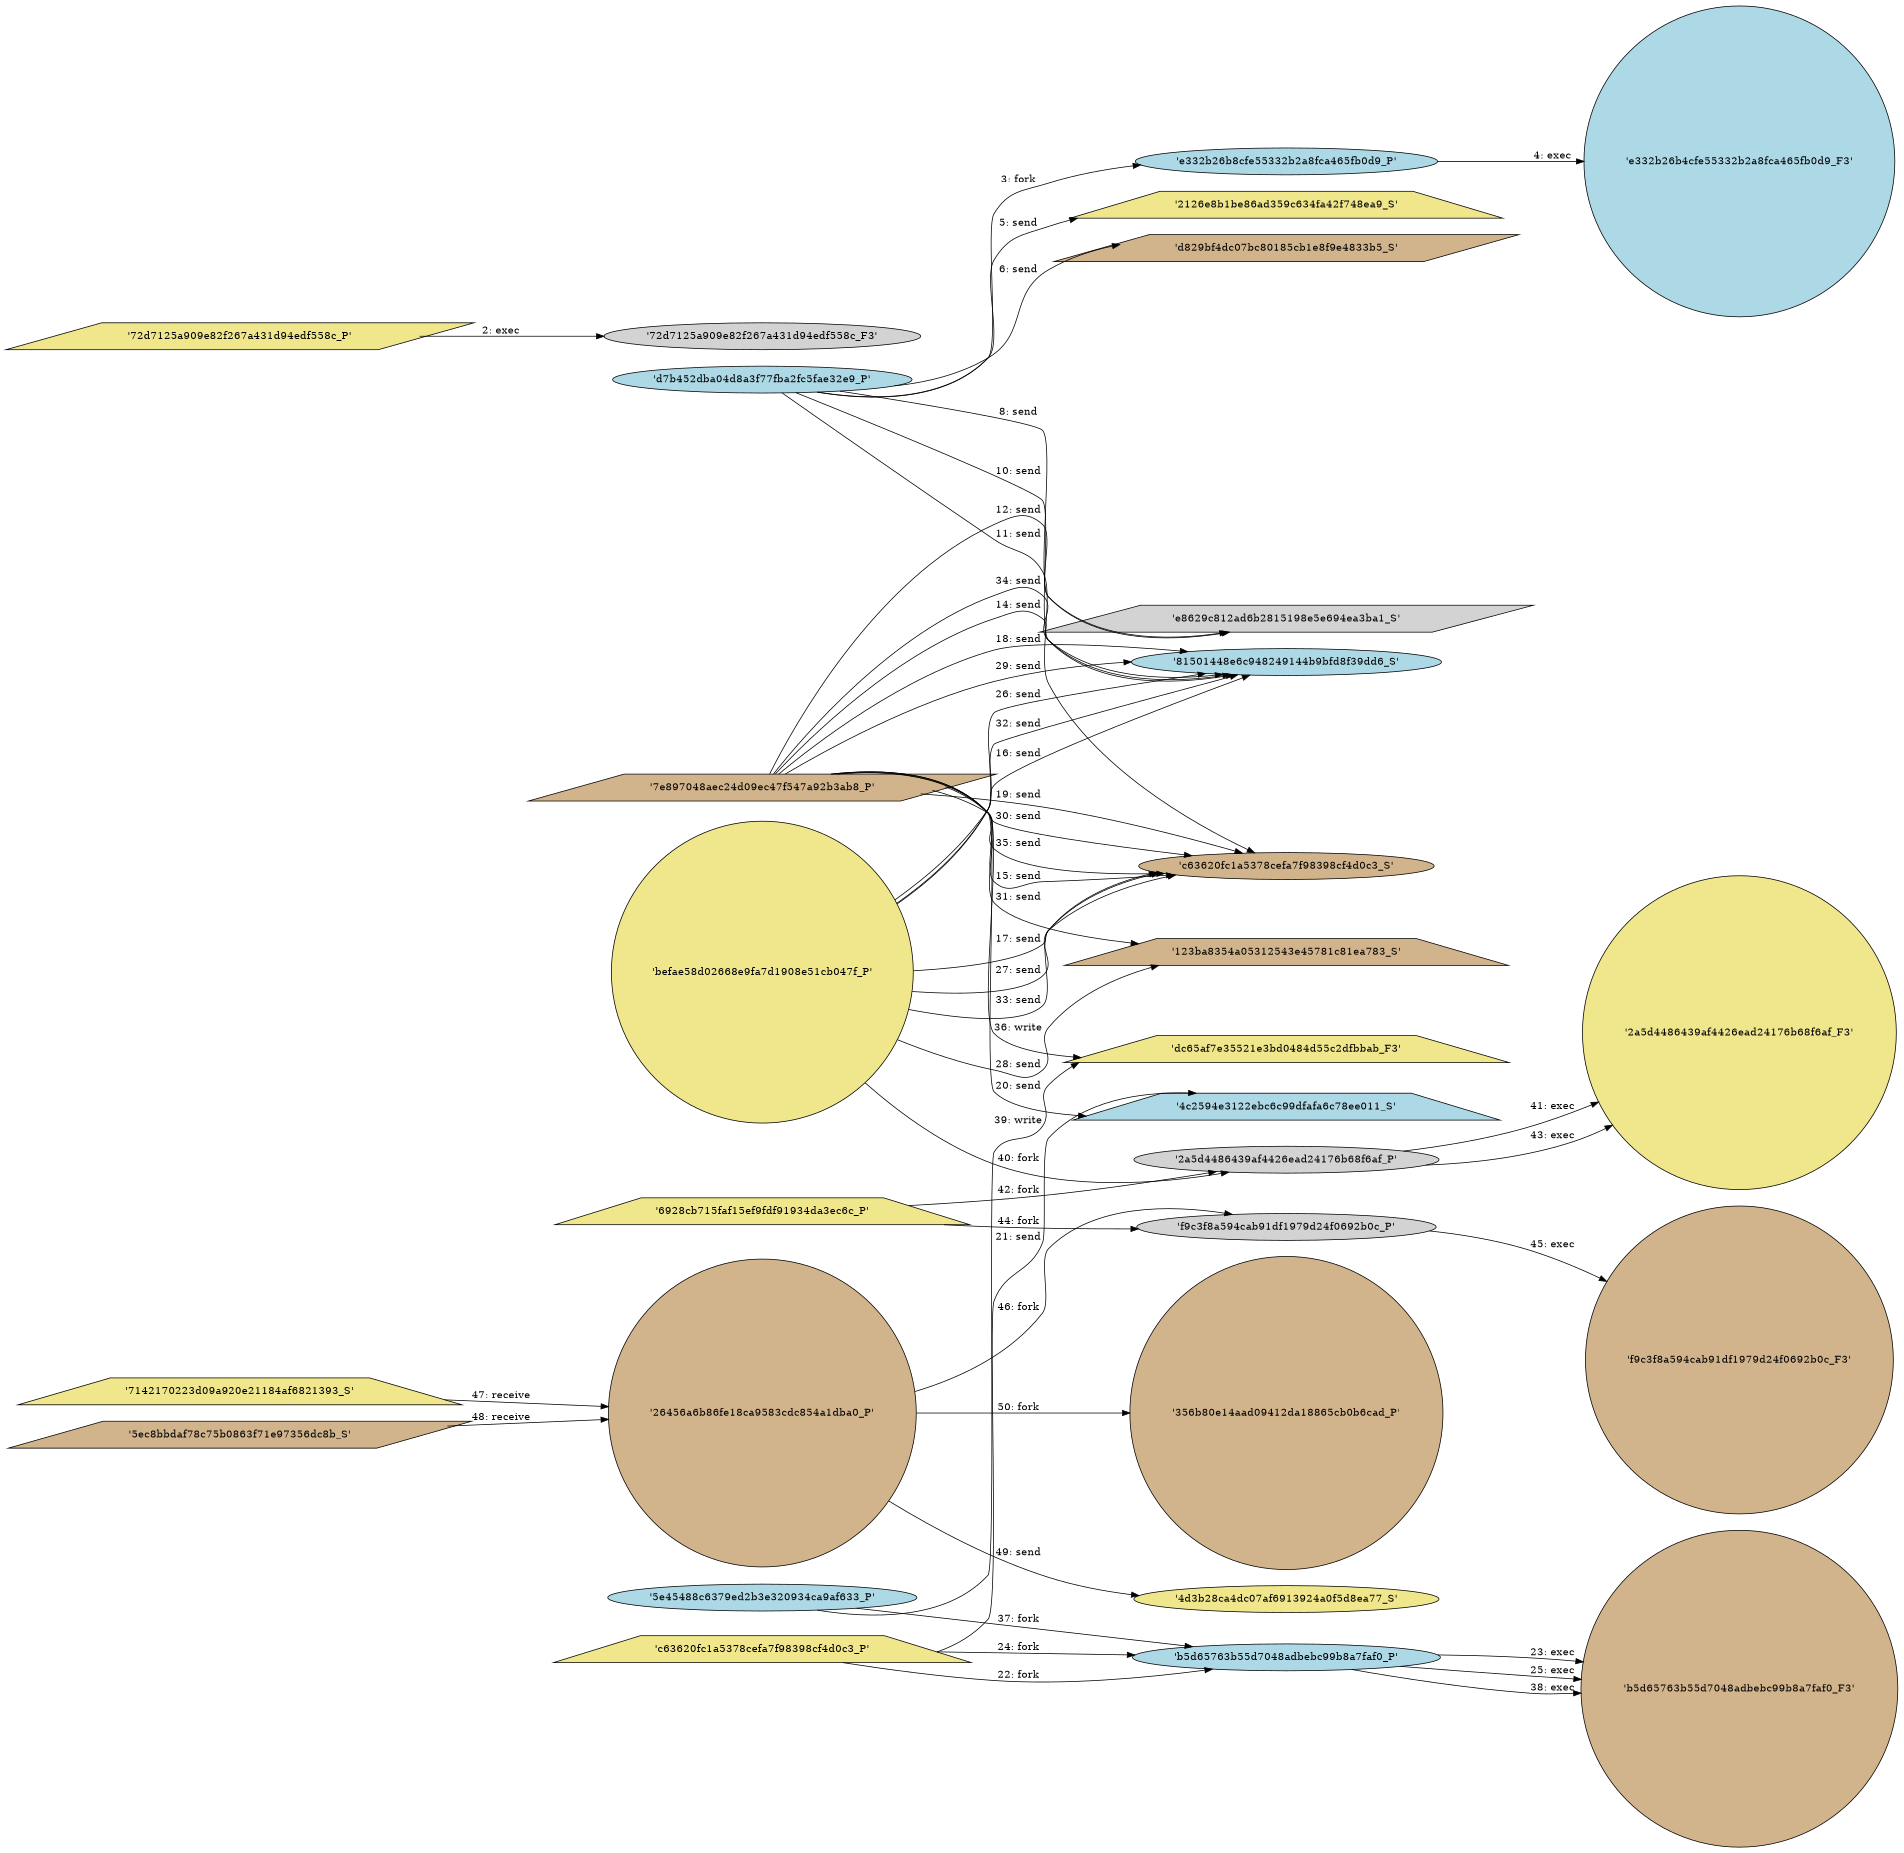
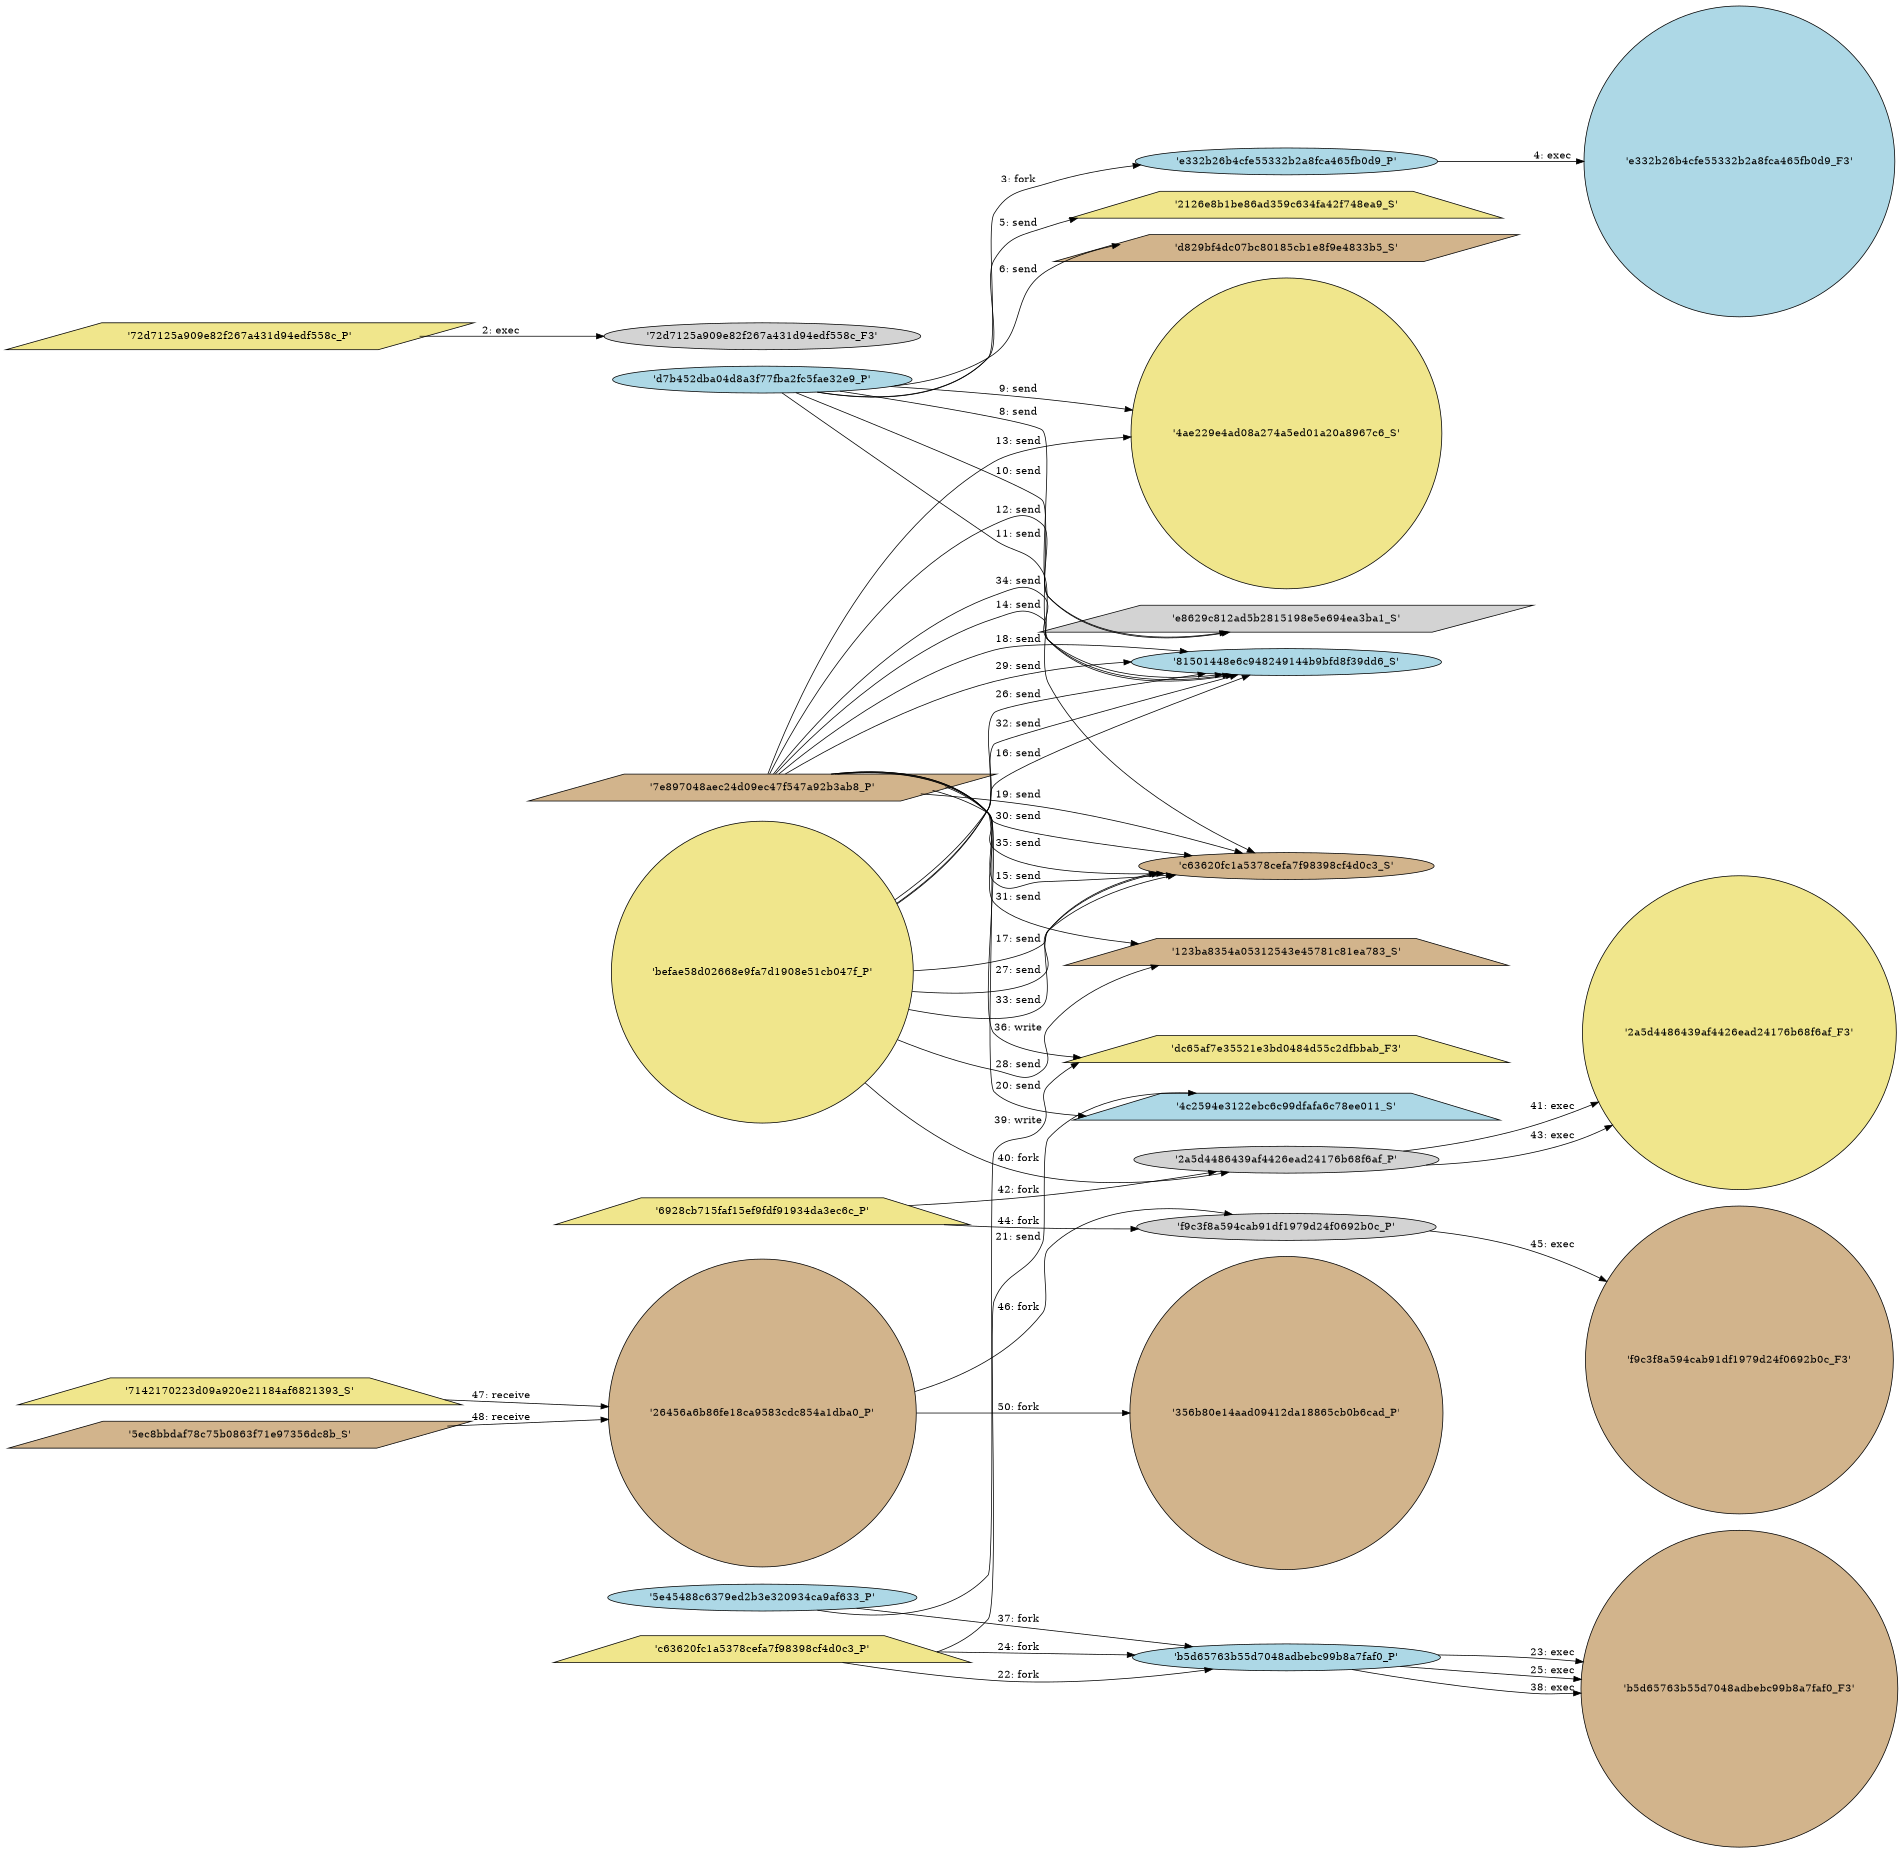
(1286, 161) -> (1286, 161)
none -> (1286, 433)
(1286, 619) -> (1286, 619)
(1286, 1599) -> none
